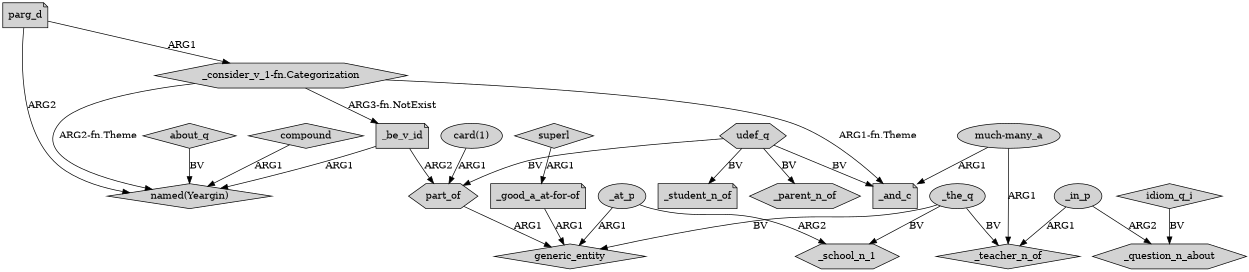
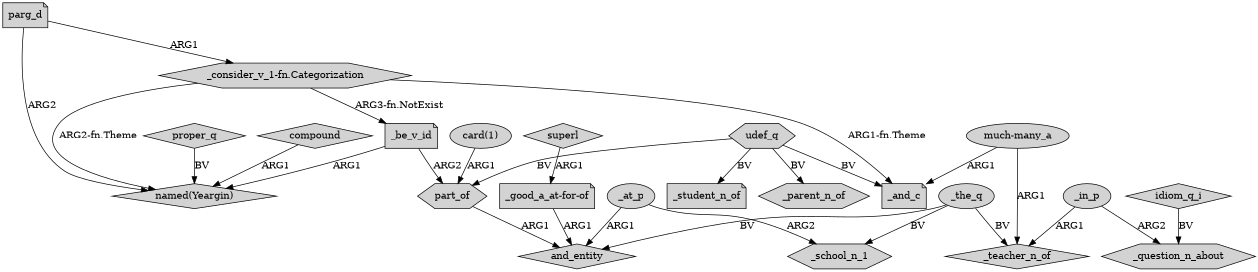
(190, 136) -> (194, 136)
(570, 256) -> (577, 256)
